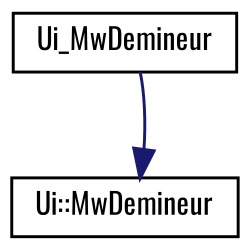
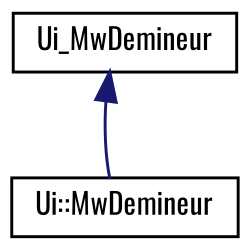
(144, 110) -> (105, 140)
